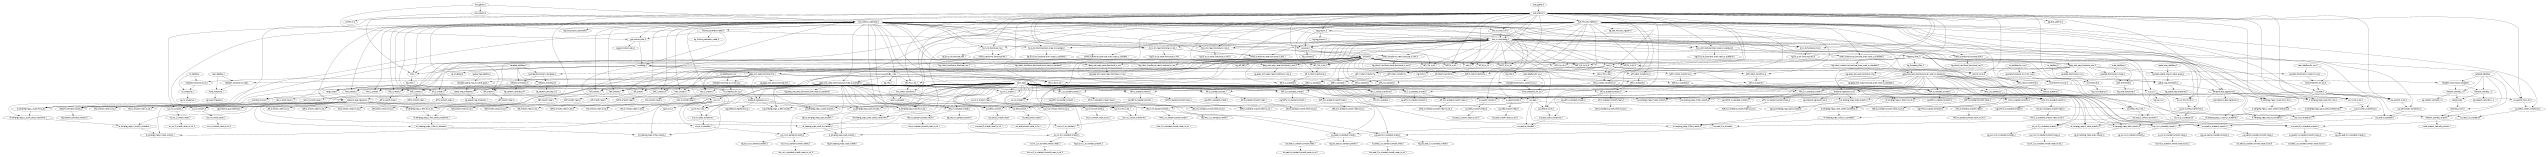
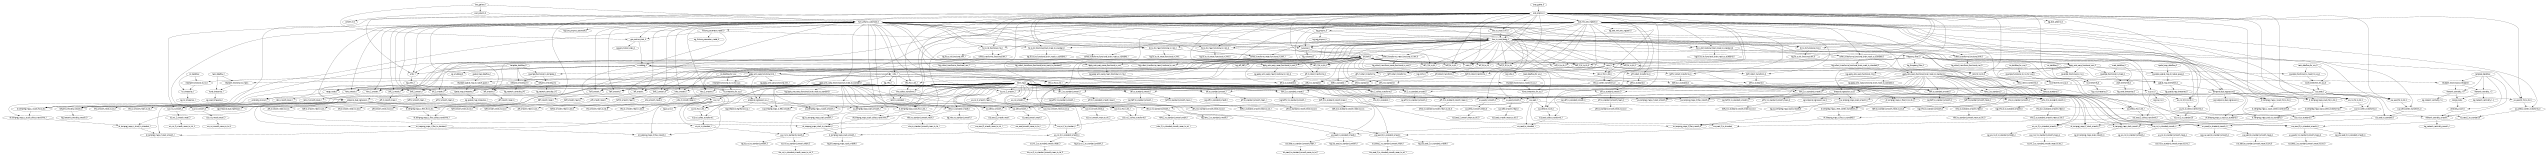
(2437, 127) -> (2437, 127)
